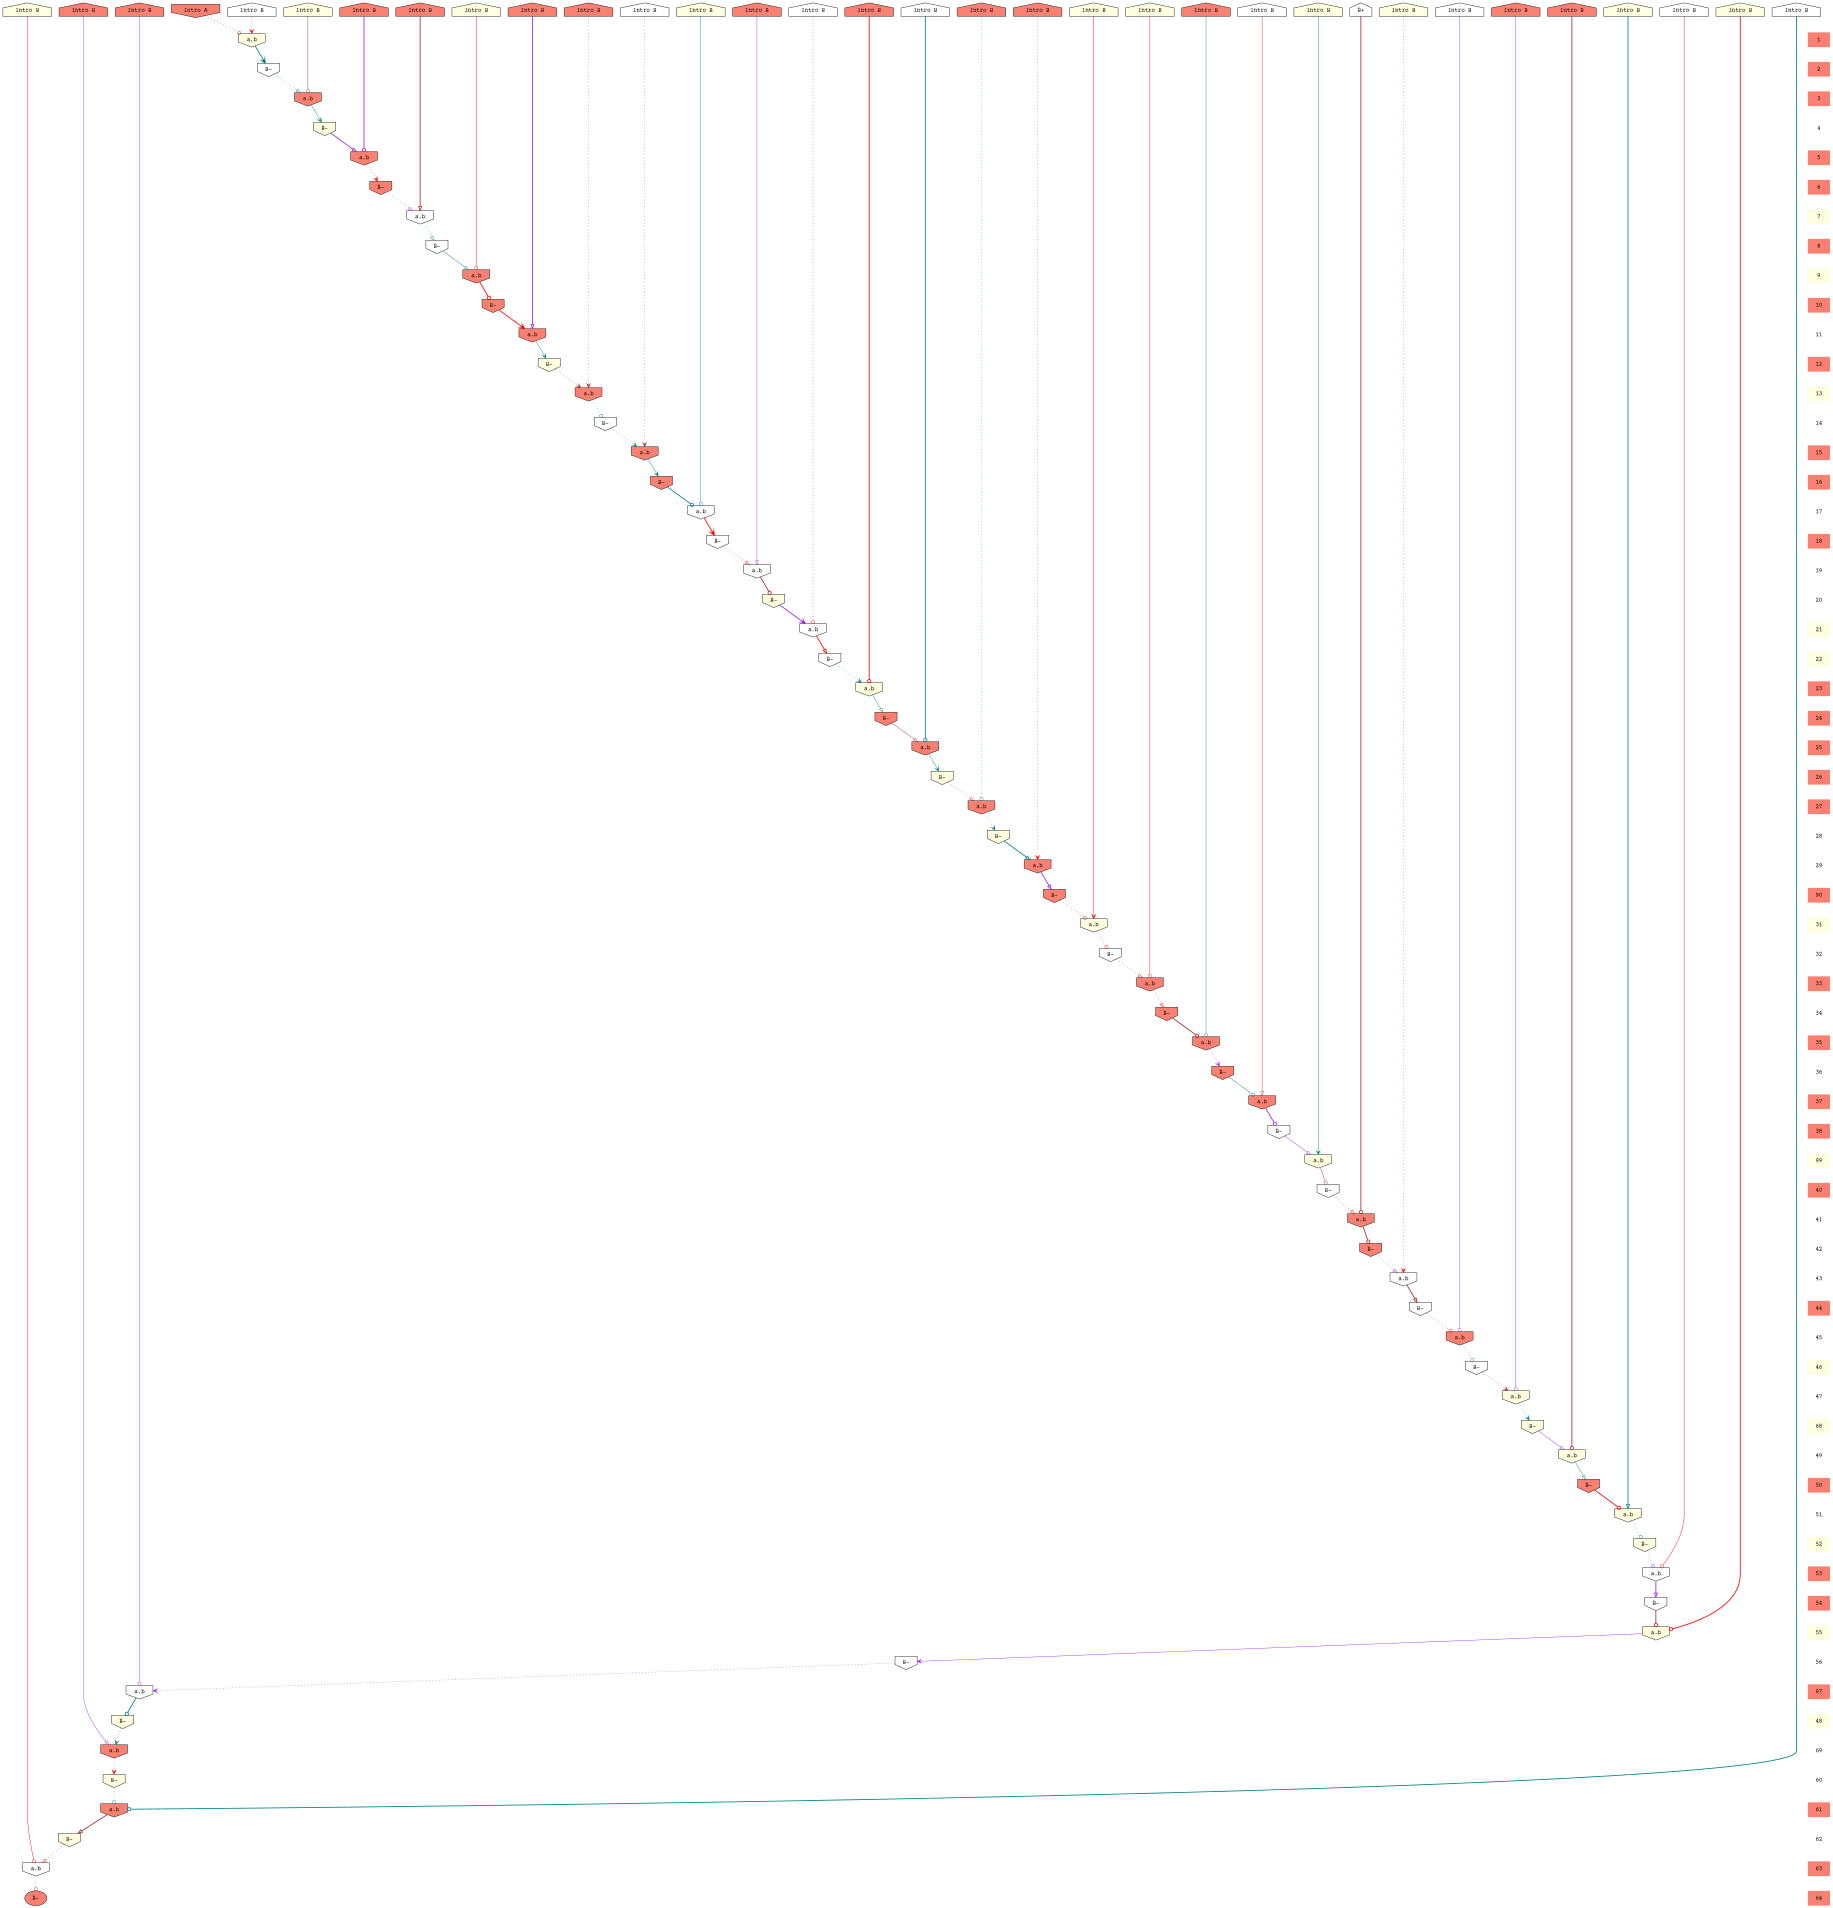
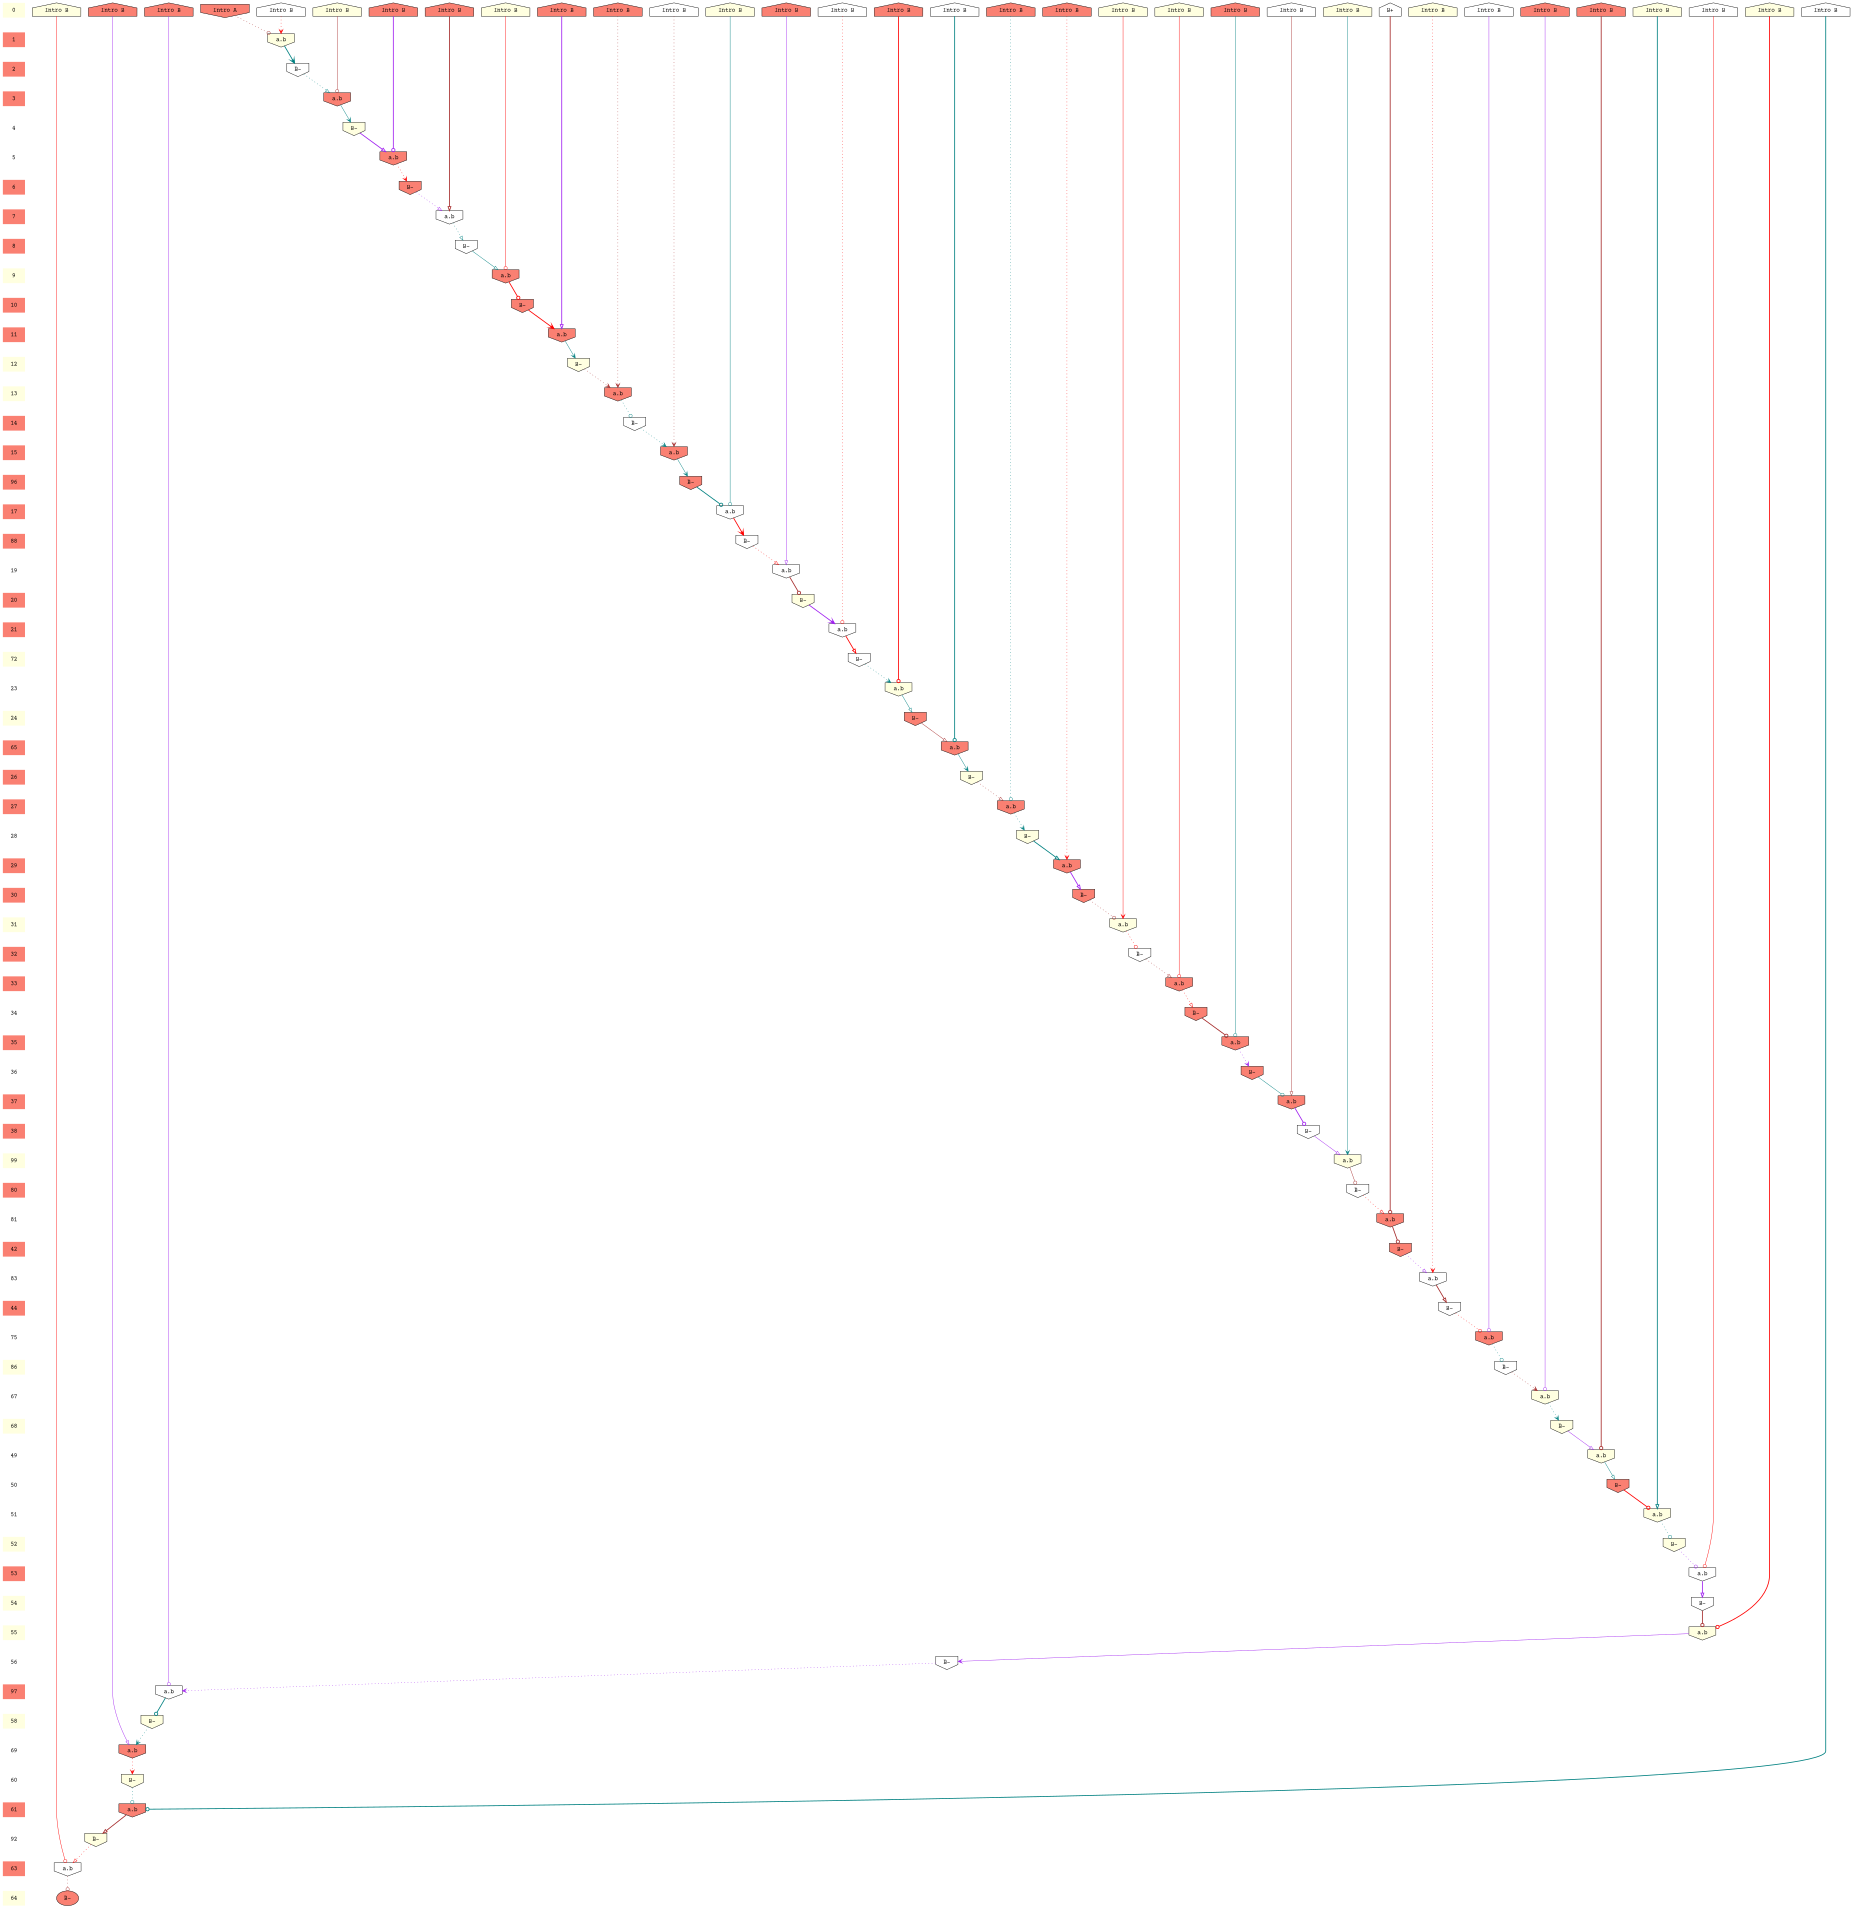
none -> (14, 10)
(1819, 158) -> (14, 158)
(1819, 217) -> (14, 217)
(1819, 335) -> (14, 335)
(1819, 364) -> (14, 364)
(1819, 423) -> (14, 423)
(1819, 482) -> (14, 482)
(1819, 512) -> (14, 512)
(1819, 541) -> (14, 541)
(1819, 600) -> (14, 600)
(1819, 630) -> (14, 630)
(1819, 659) -> (14, 659)
(1819, 689) -> (14, 689)
(1819, 718) -> (14, 718)
(1819, 748) -> (14, 748)
(1819, 866) -> (14, 866)
(1819, 895) -> (14, 895)
(1819, 954) -> (14, 954)
(1819, 1190) -> (14, 1190)
(1819, 1220) -> (14, 1220)
(1819, 1249) -> (14, 1249)
(1819, 1279) -> (14, 1279)
(1819, 1338) -> (14, 1338)
(1819, 1367) -> (14, 1367)
(1819, 1397) -> (14, 1397)
(1819, 1485) -> (14, 1485)
(1819, 1603) -> (14, 1603)
(1819, 1721) -> (14, 1721)
(1819, 1839) -> (14, 1839)
(1819, 1898) -> (14, 1898)
